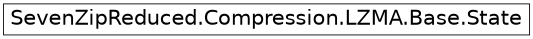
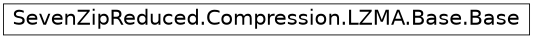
(267, 19) -> (267, 19)
